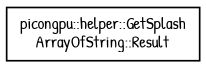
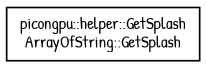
(103, 34) -> (103, 34)
